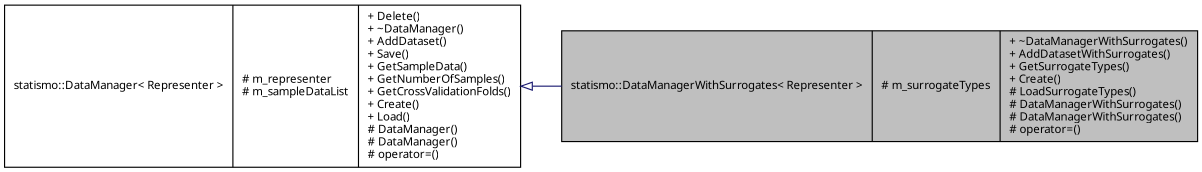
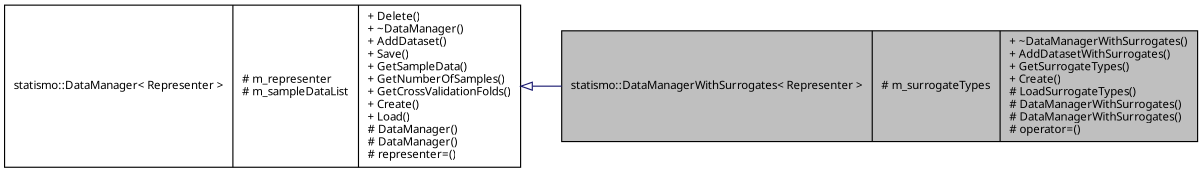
(404, 155) -> (412, 155)
